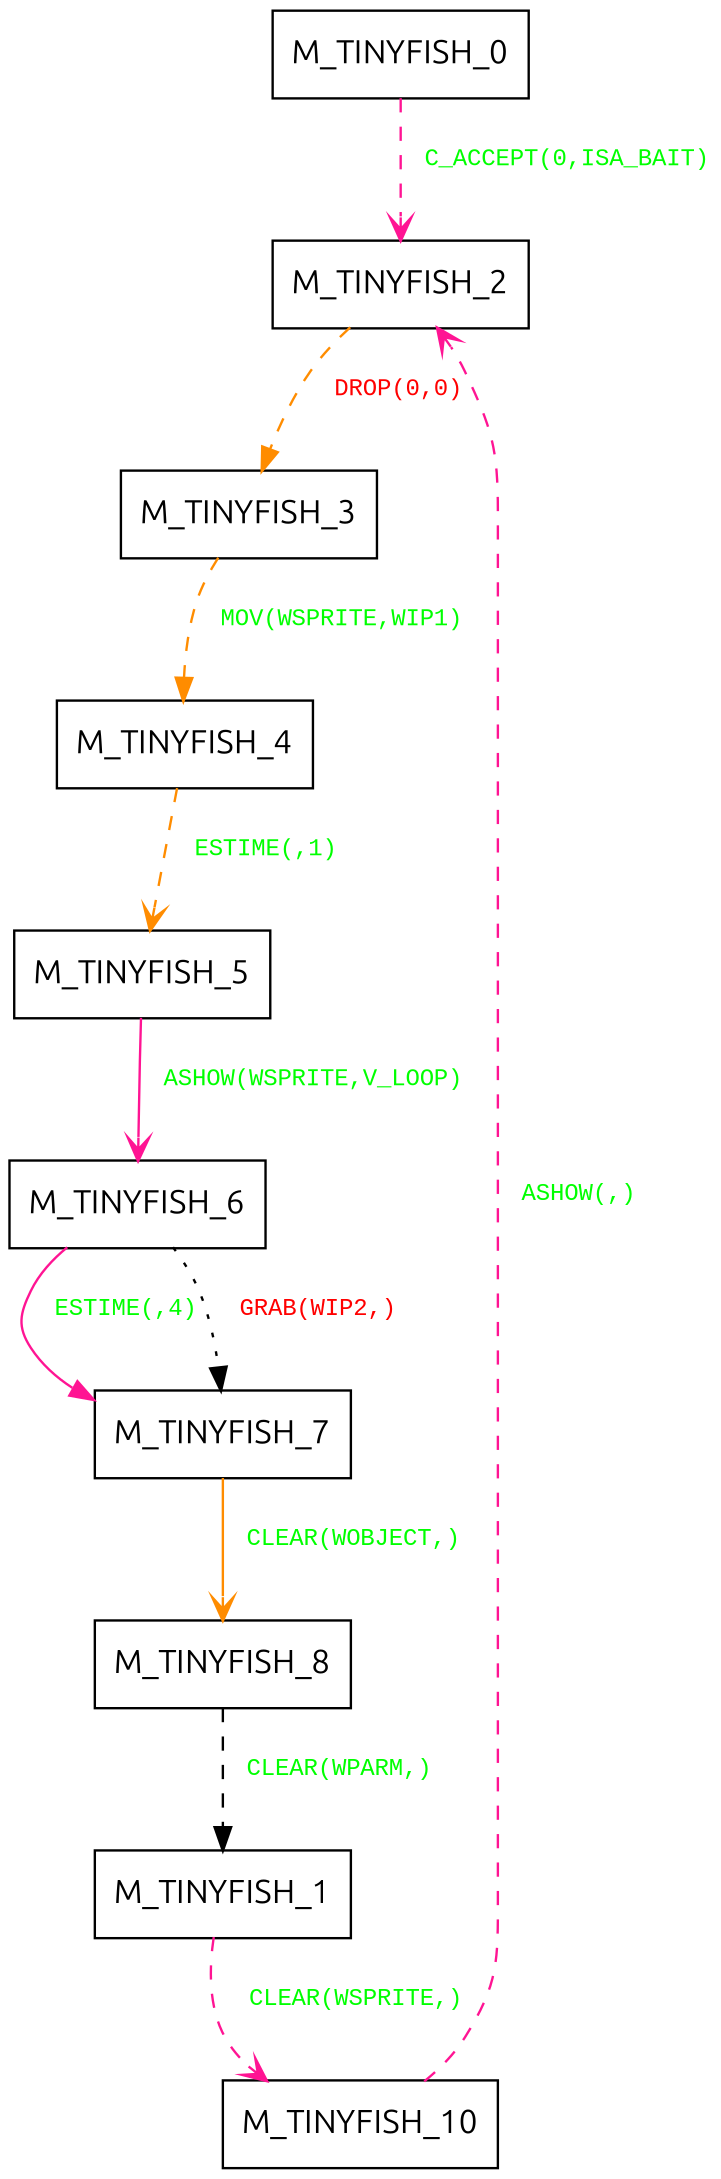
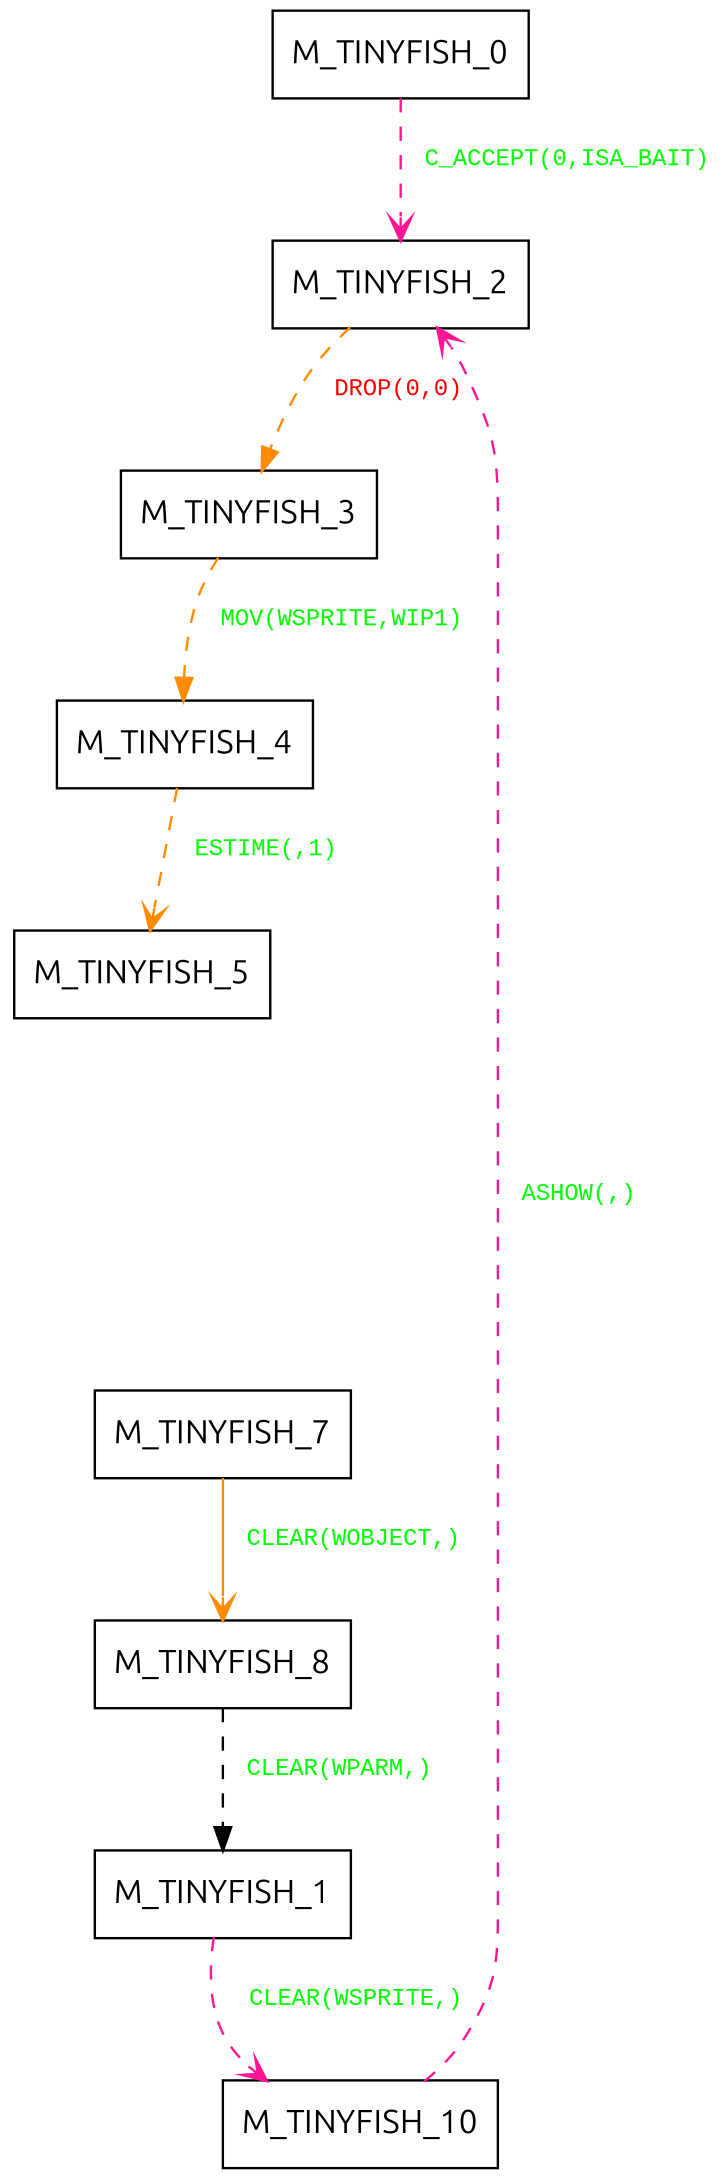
(138, 1204) -> none
